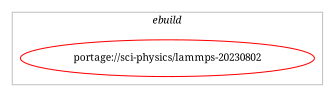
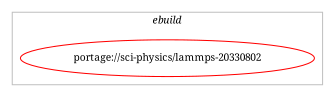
(167, 58) -> (167, 58)
